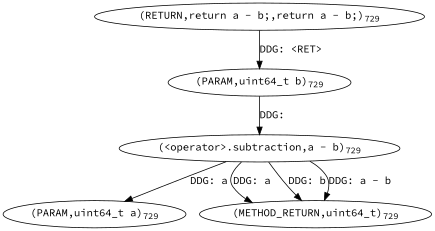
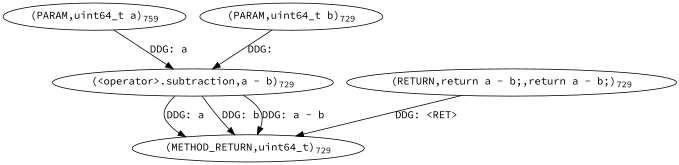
(260, 46) -> (382, 115)
(179, 180) -> (140, 47)
(151, 213) -> (151, 16)
